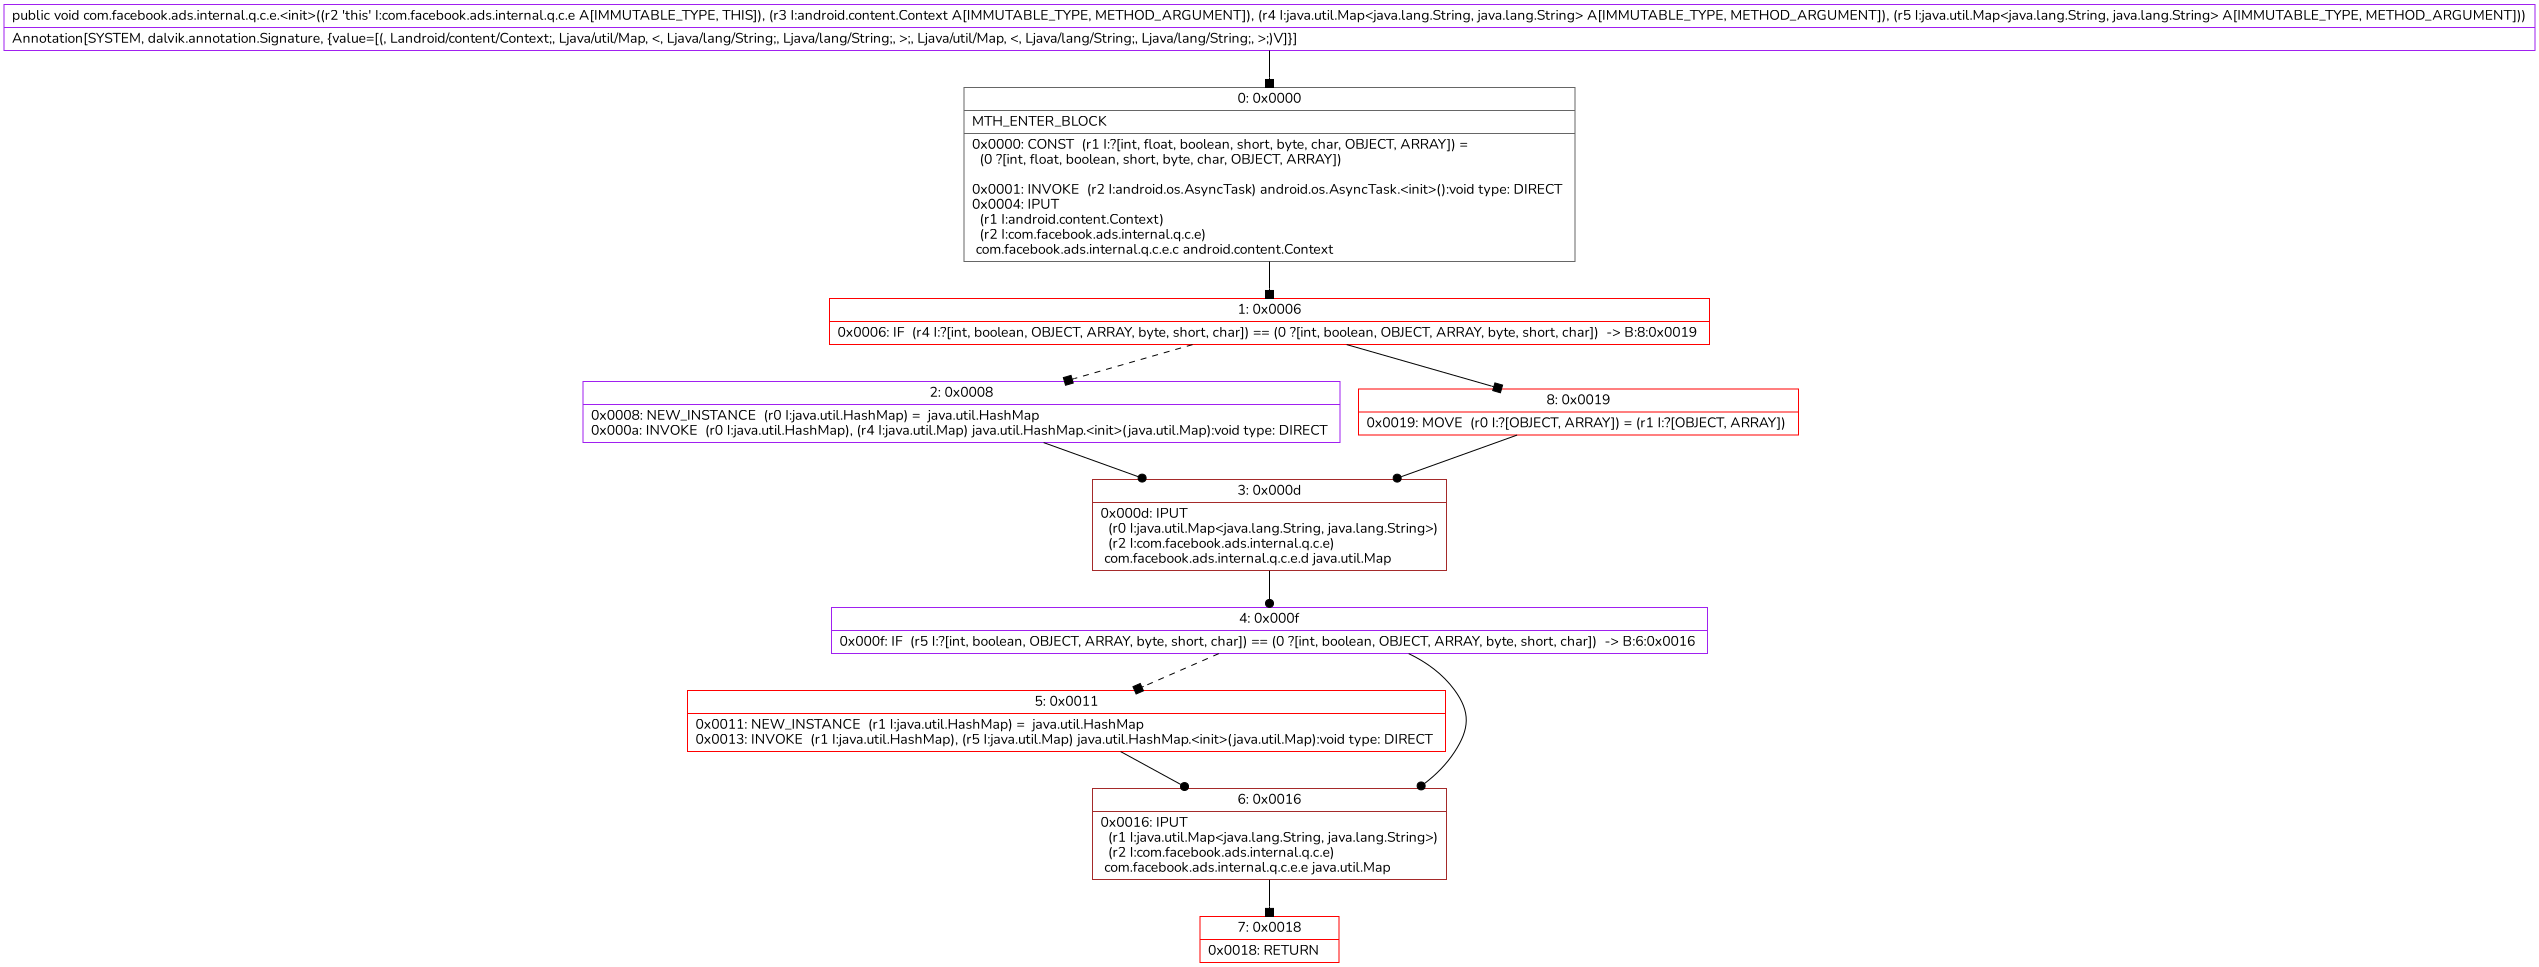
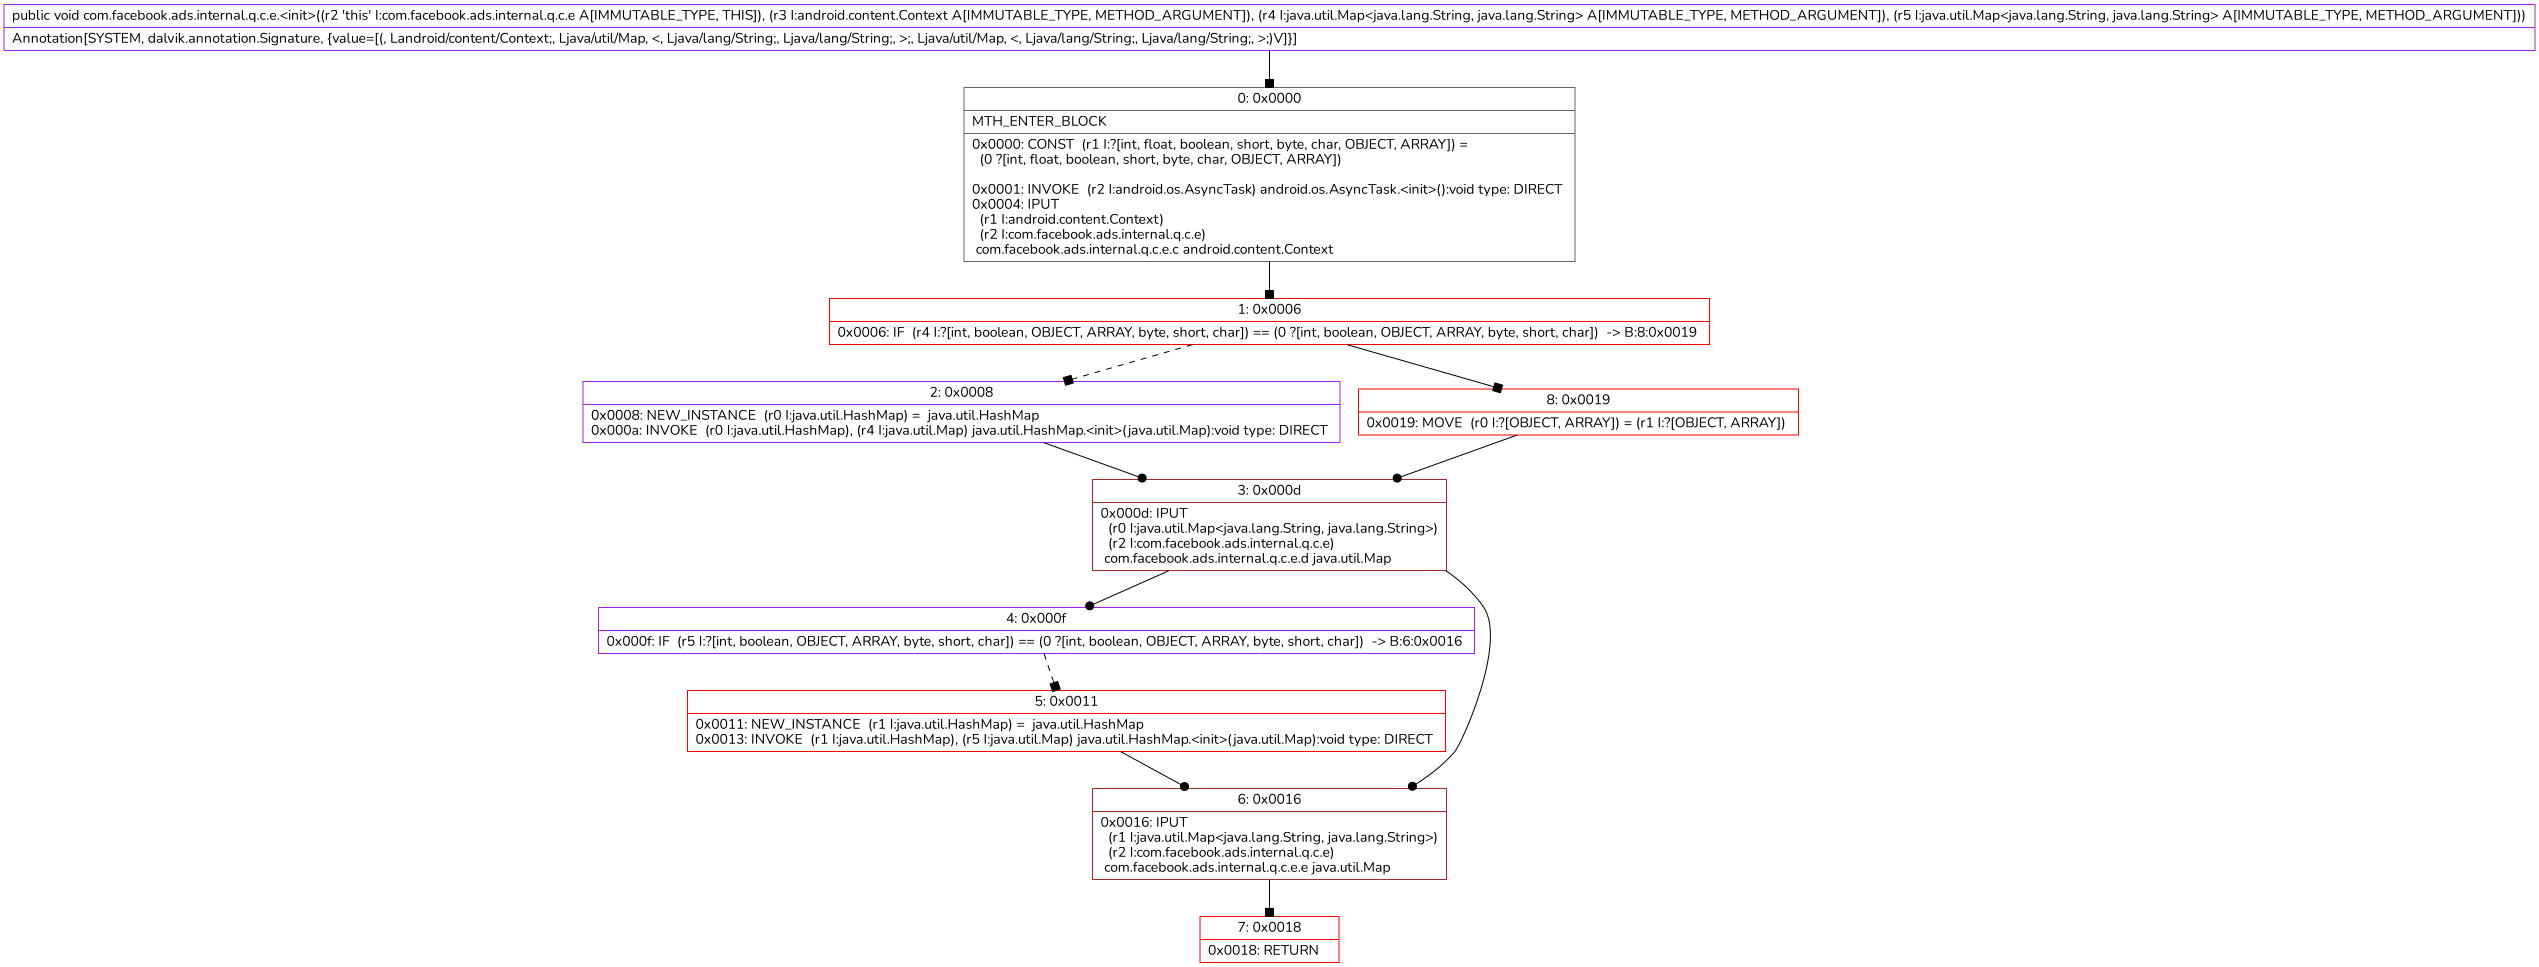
(1466, 713) -> (1483, 680)
